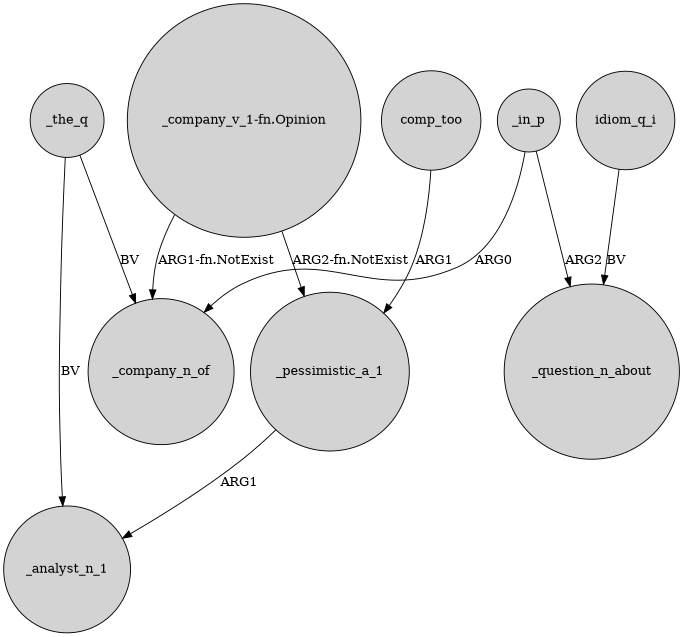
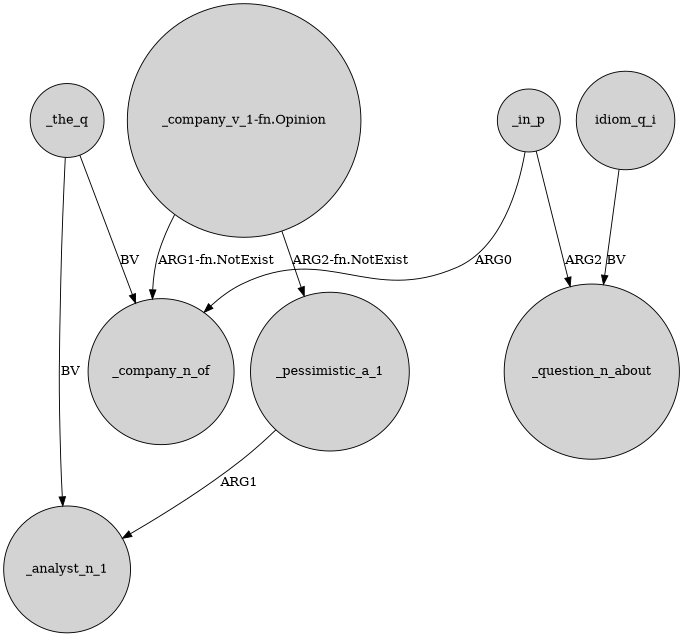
(431, 120) -> none
